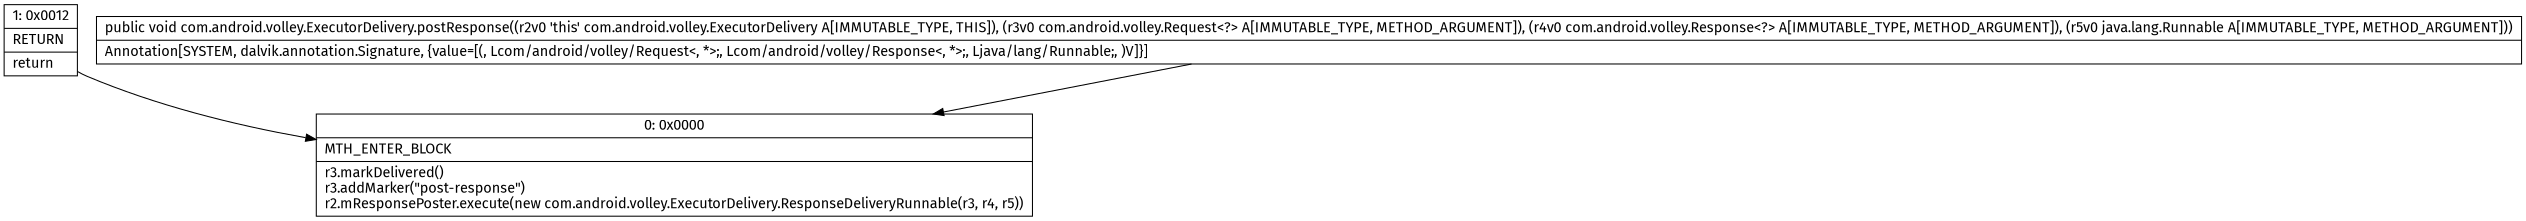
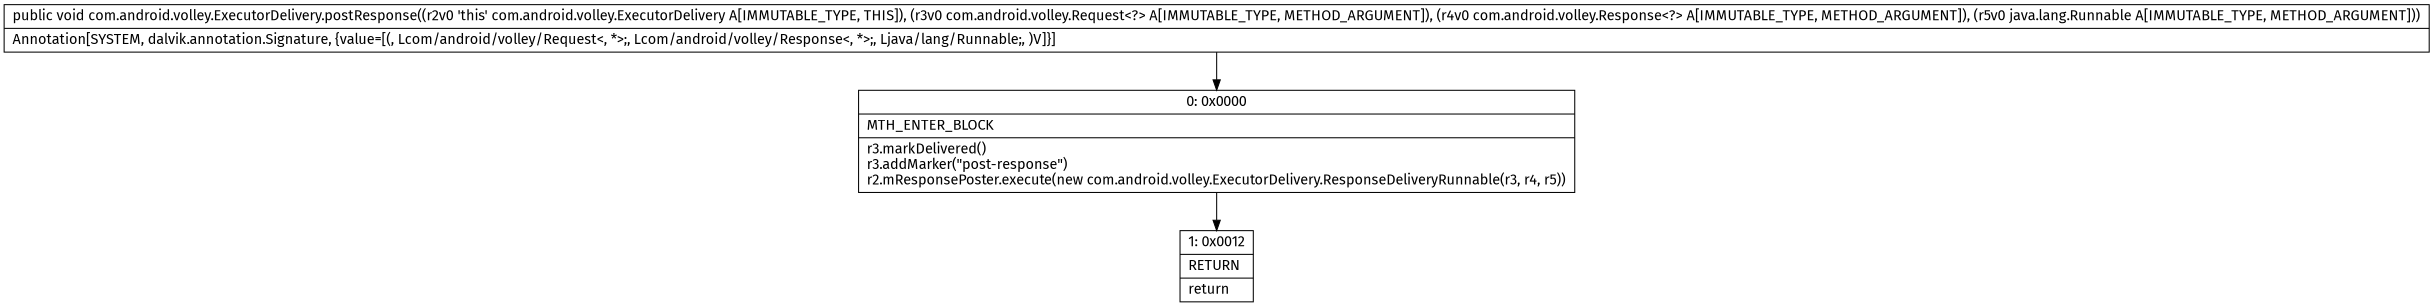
(190, 111) -> (1217, 206)
